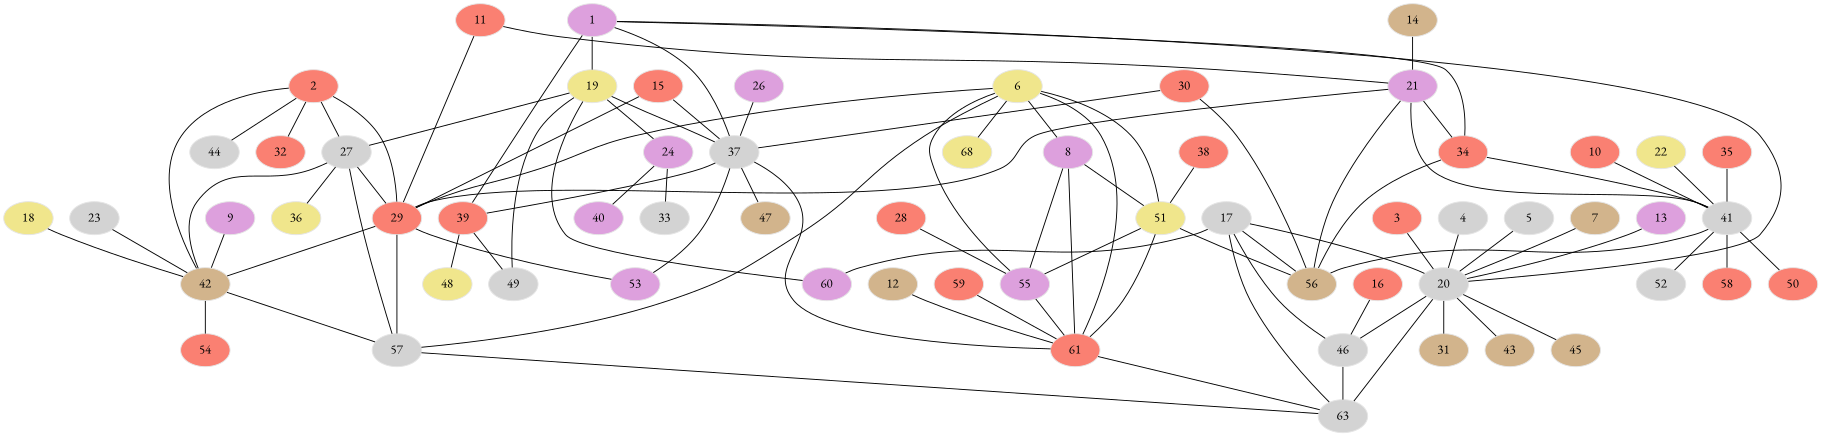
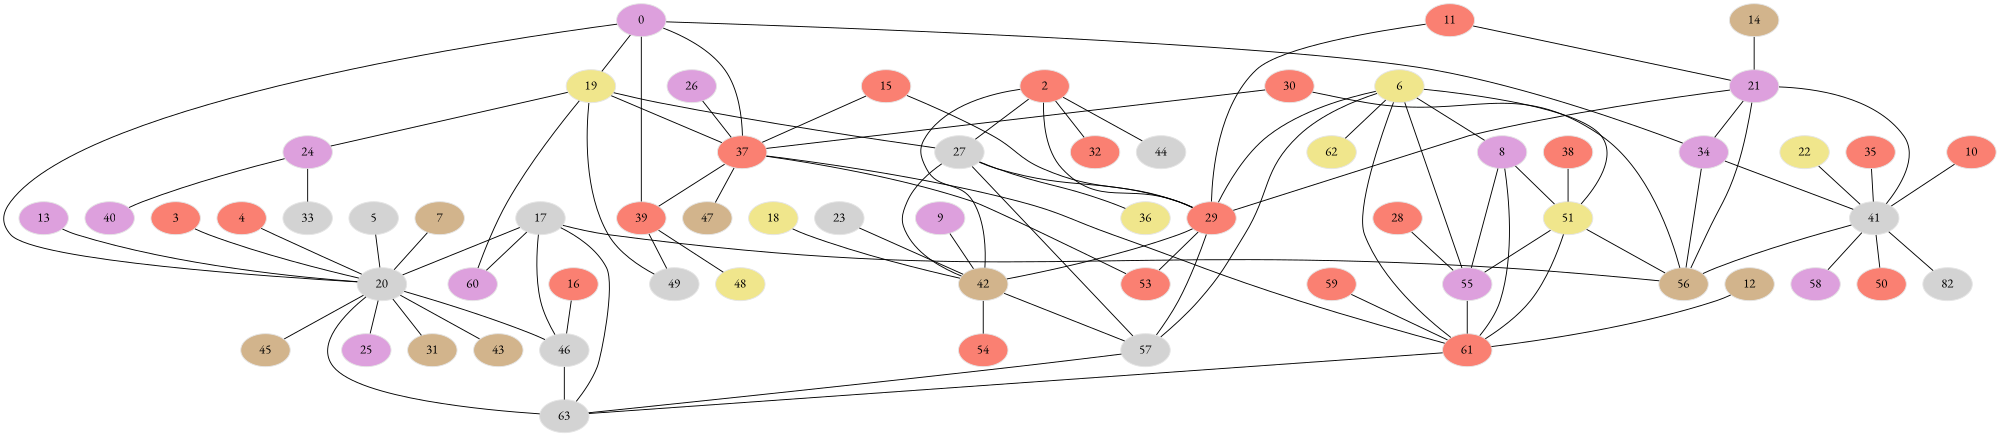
(592, 20) -> (641, 20)
(734, 152) -> (742, 152)
(967, 152) -> (1332, 152)
(1463, 152) -> (1704, 152)
(1463, 218) -> (242, 218)
(635, 284) -> (1145, 284)
(1661, 284) -> (1948, 284)
(1727, 284) -> (1816, 284)
none -> (366, 350)
